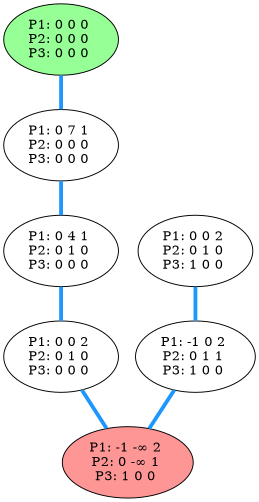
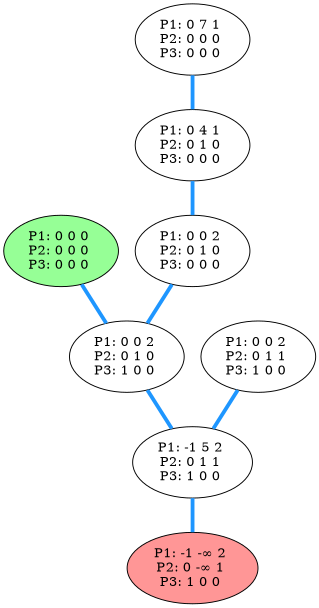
(61, 92) -> (94, 304)
(195, 357) -> (193, 462)
none -> (258, 357)
(94, 409) -> (160, 304)
